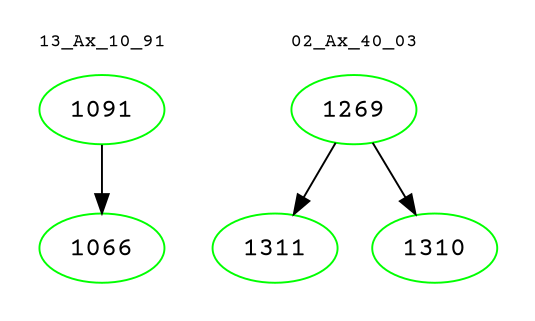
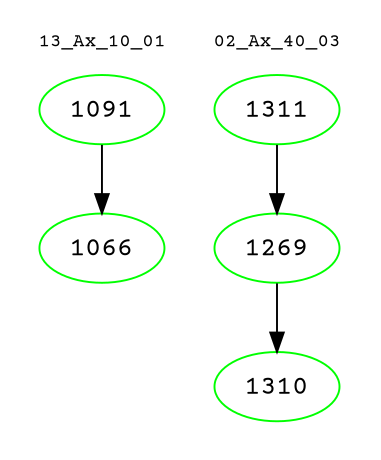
(103, 41) -> (103, 41)
(320, 170) -> (277, 169)
